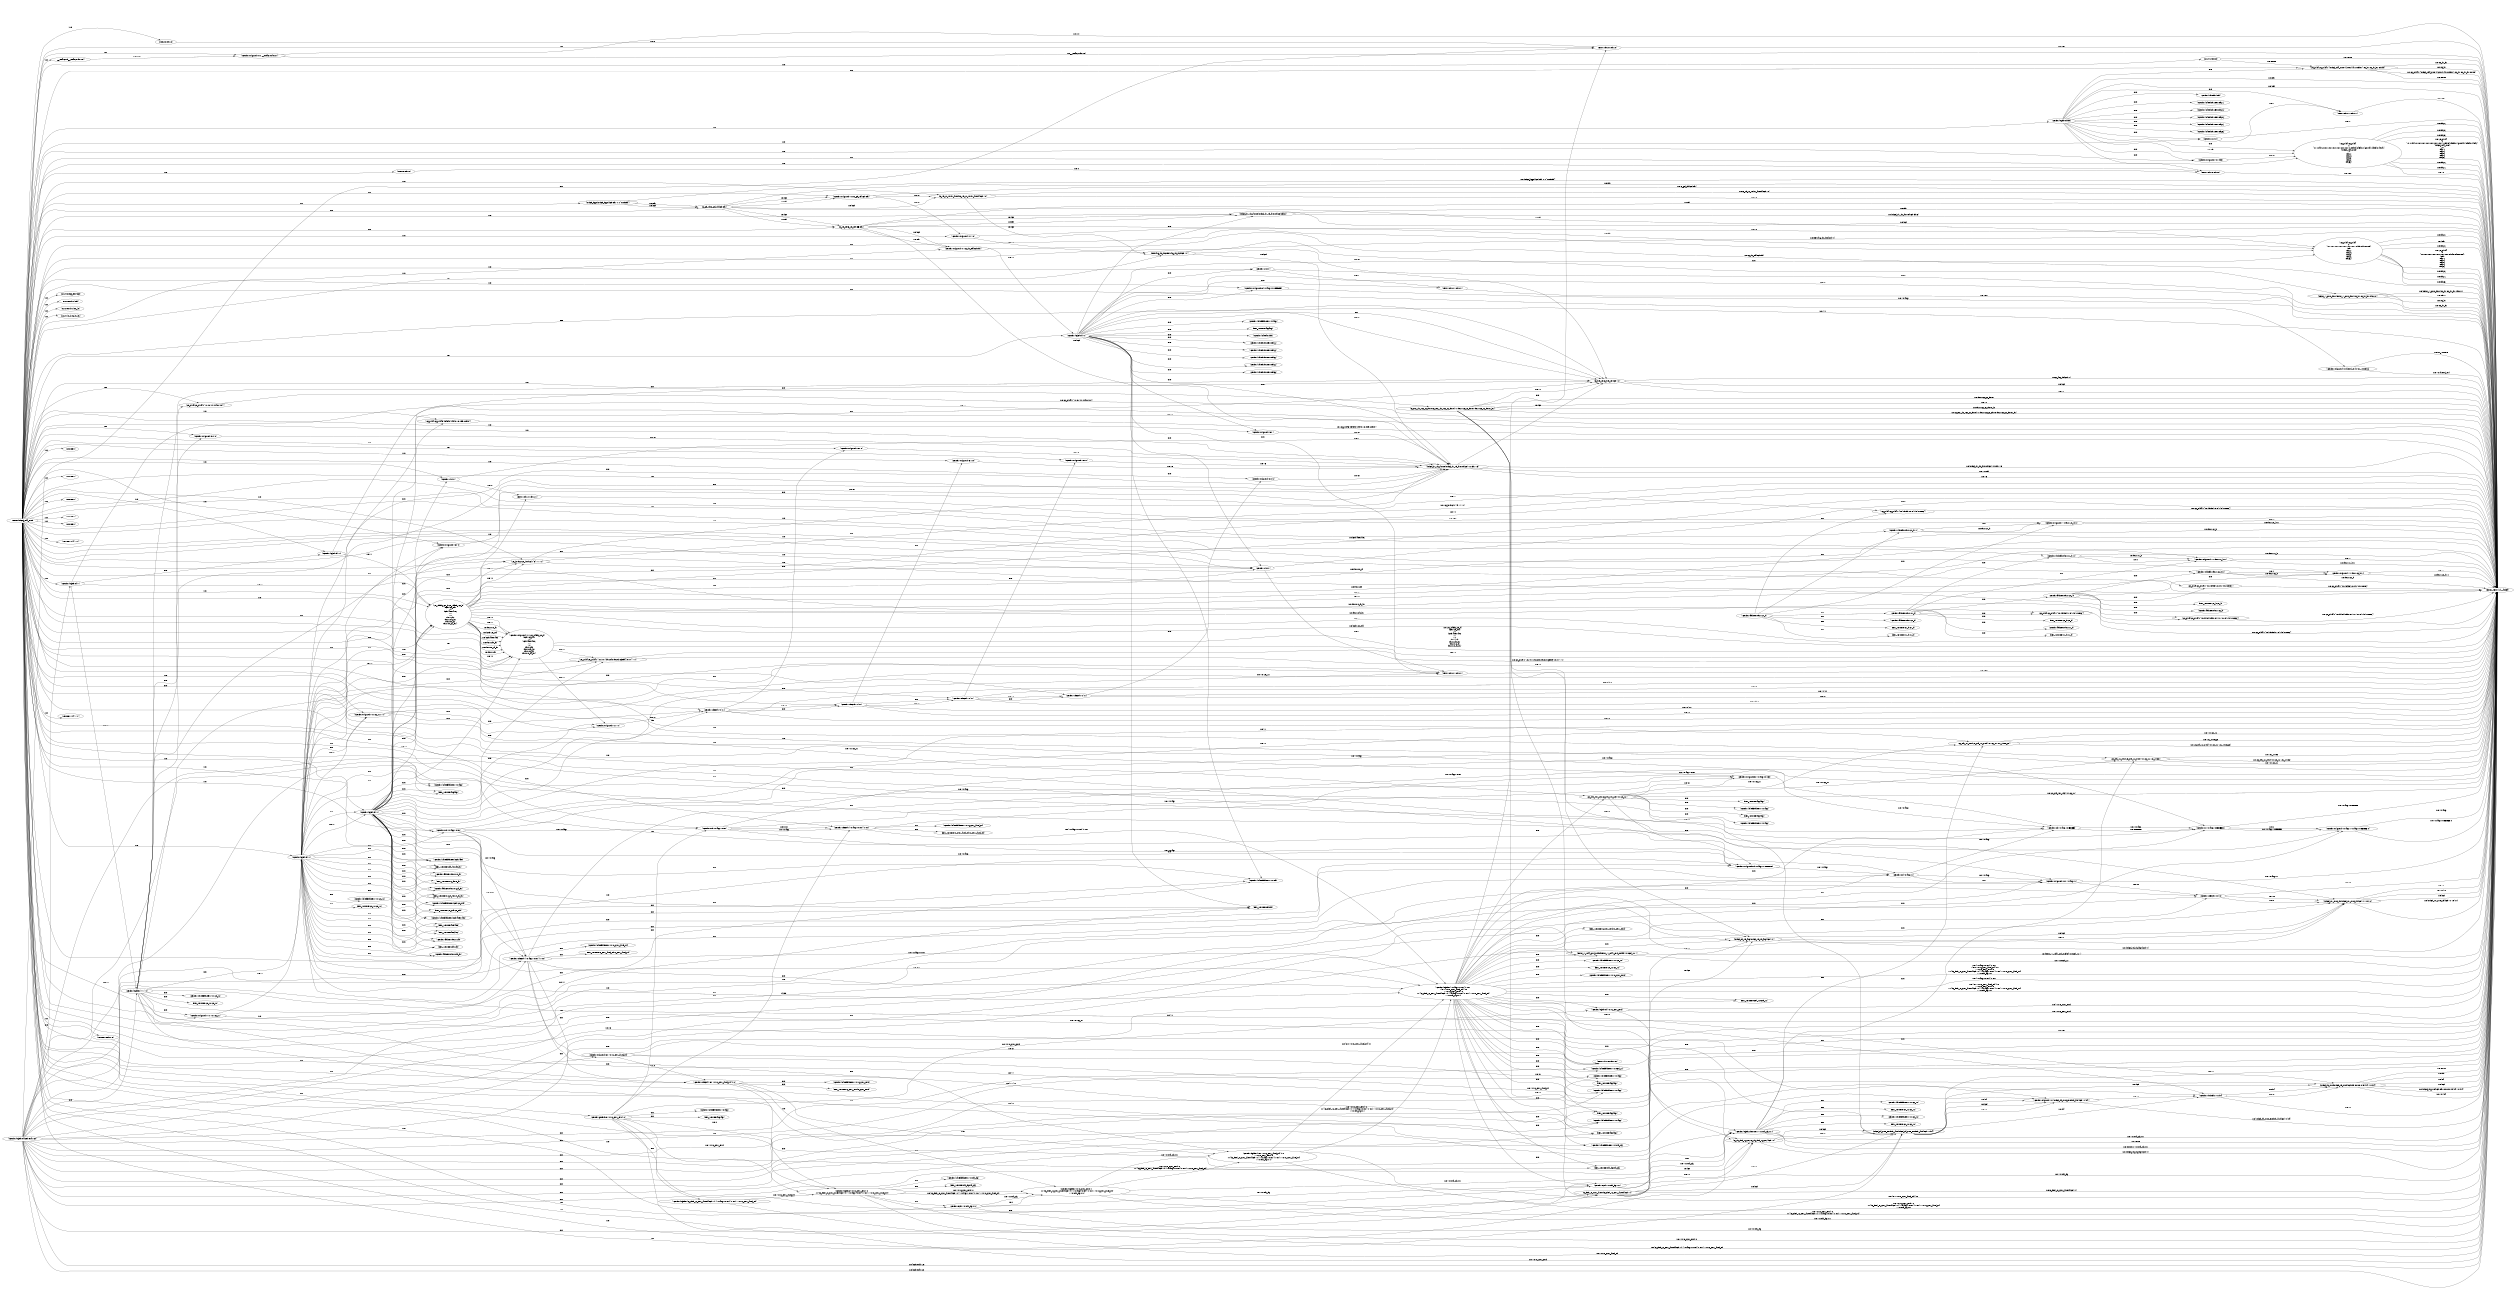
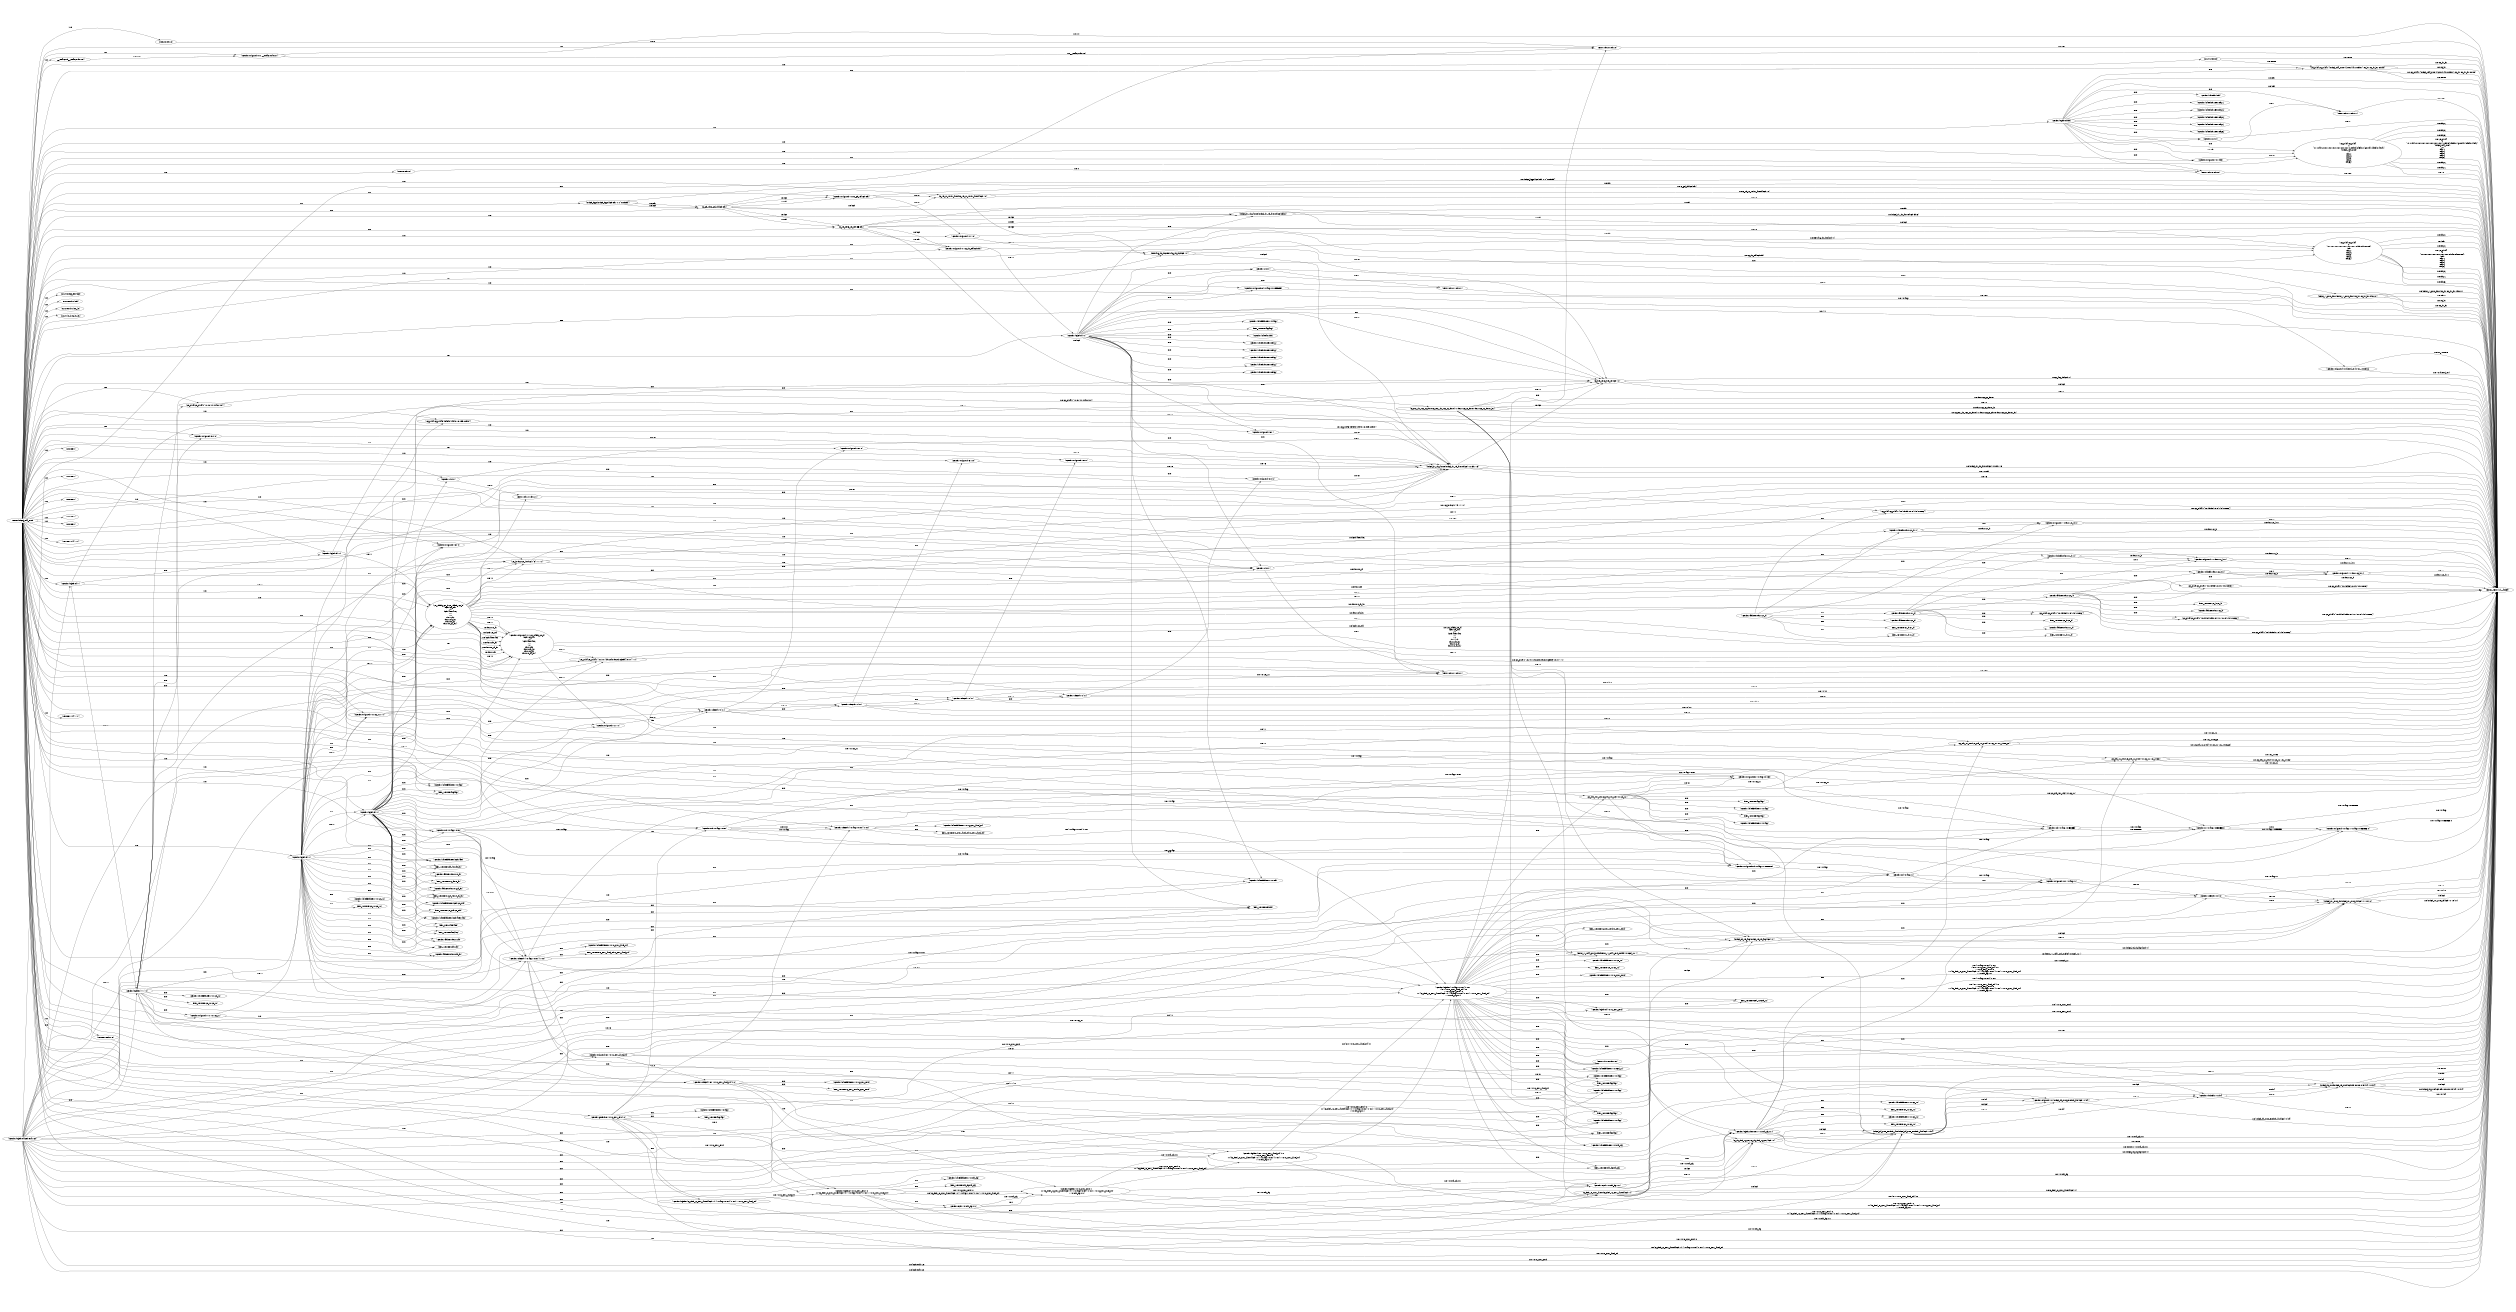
(448, 925) -> (448, 925)
(562, 982) -> (562, 982)
(784, 993) -> (784, 993)
(1674, 1081) -> (1684, 1007)
